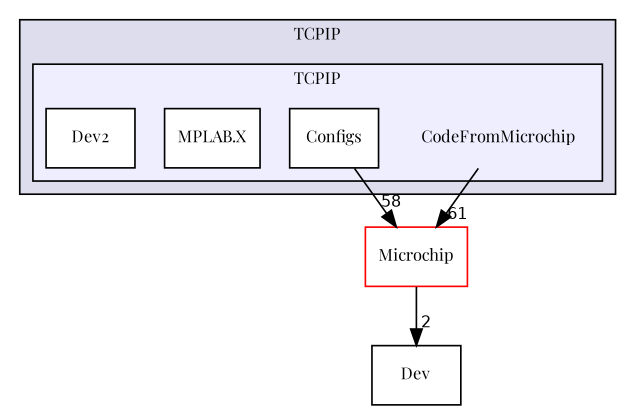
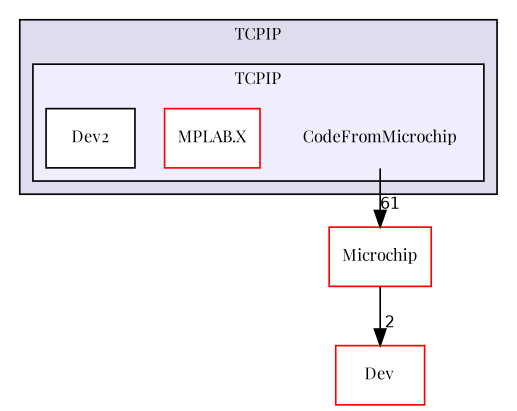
(212, 138) -> (212, 138)
(334, 138) -> none
(416, 375) -> (380, 375)
